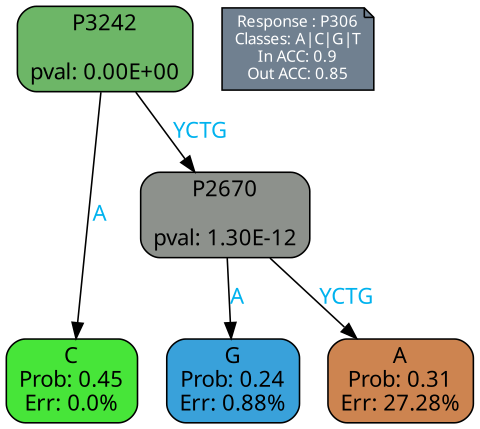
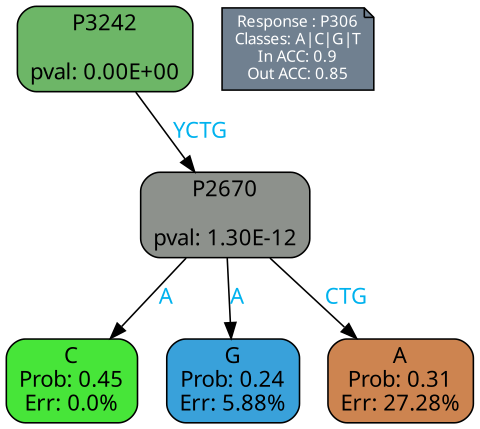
(89, 208) -> (154, 292)
(347, 298) -> (347, 298)
(233, 381) -> (233, 381)
